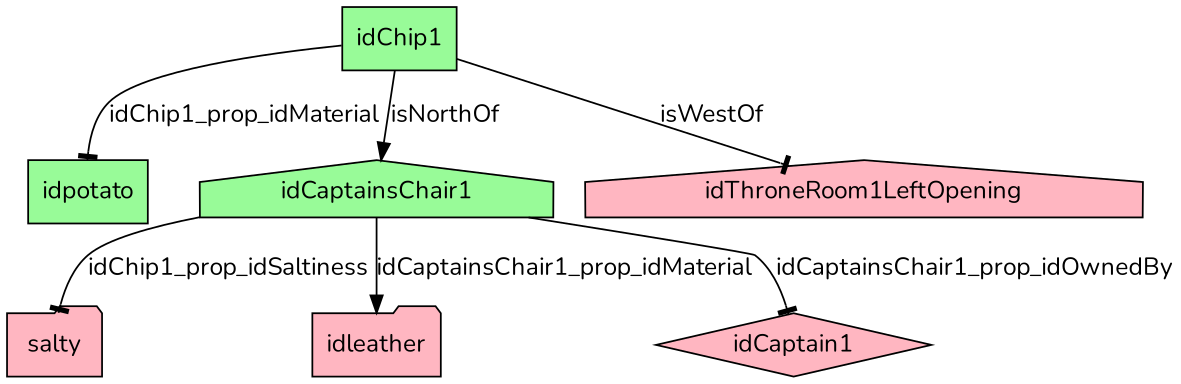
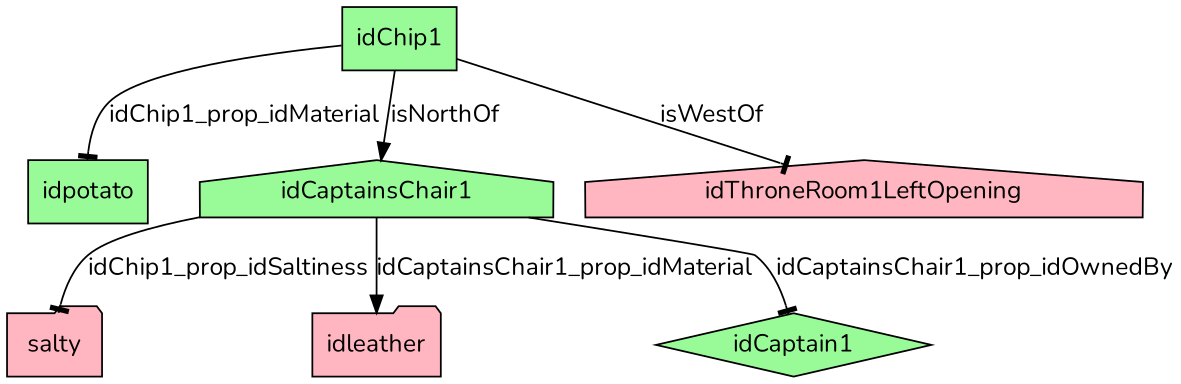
(794, 345) -> (794, 345)
